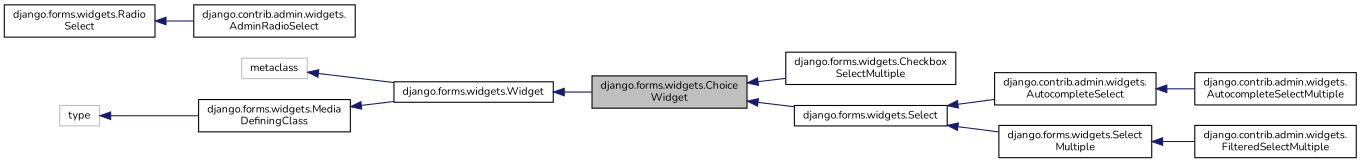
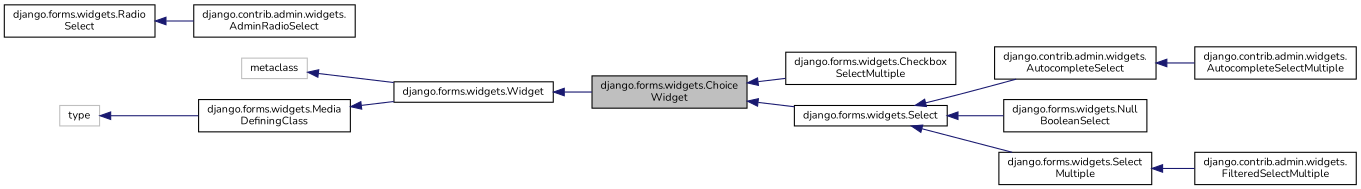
none -> (1075, 116)
